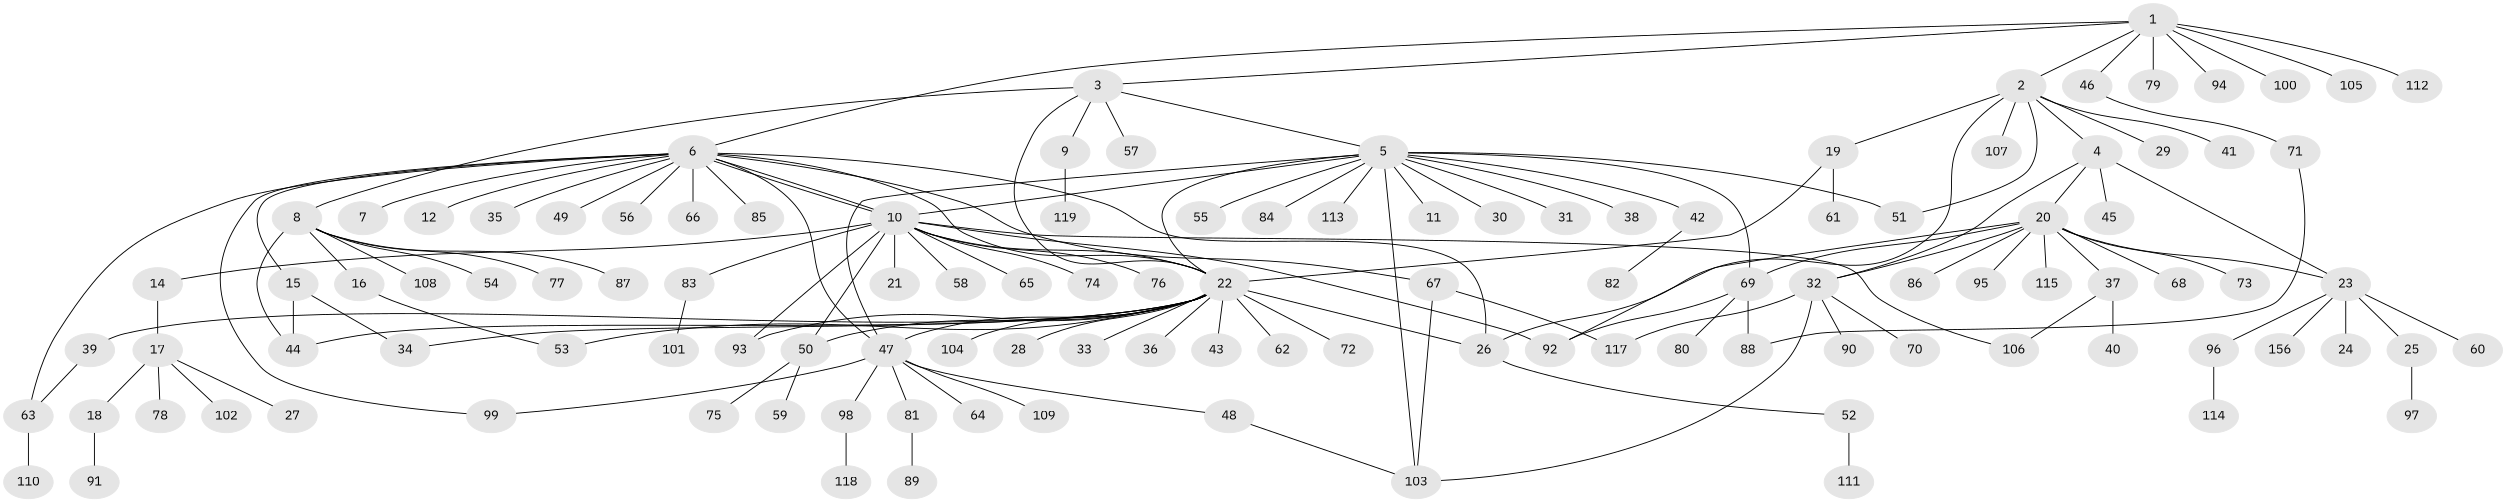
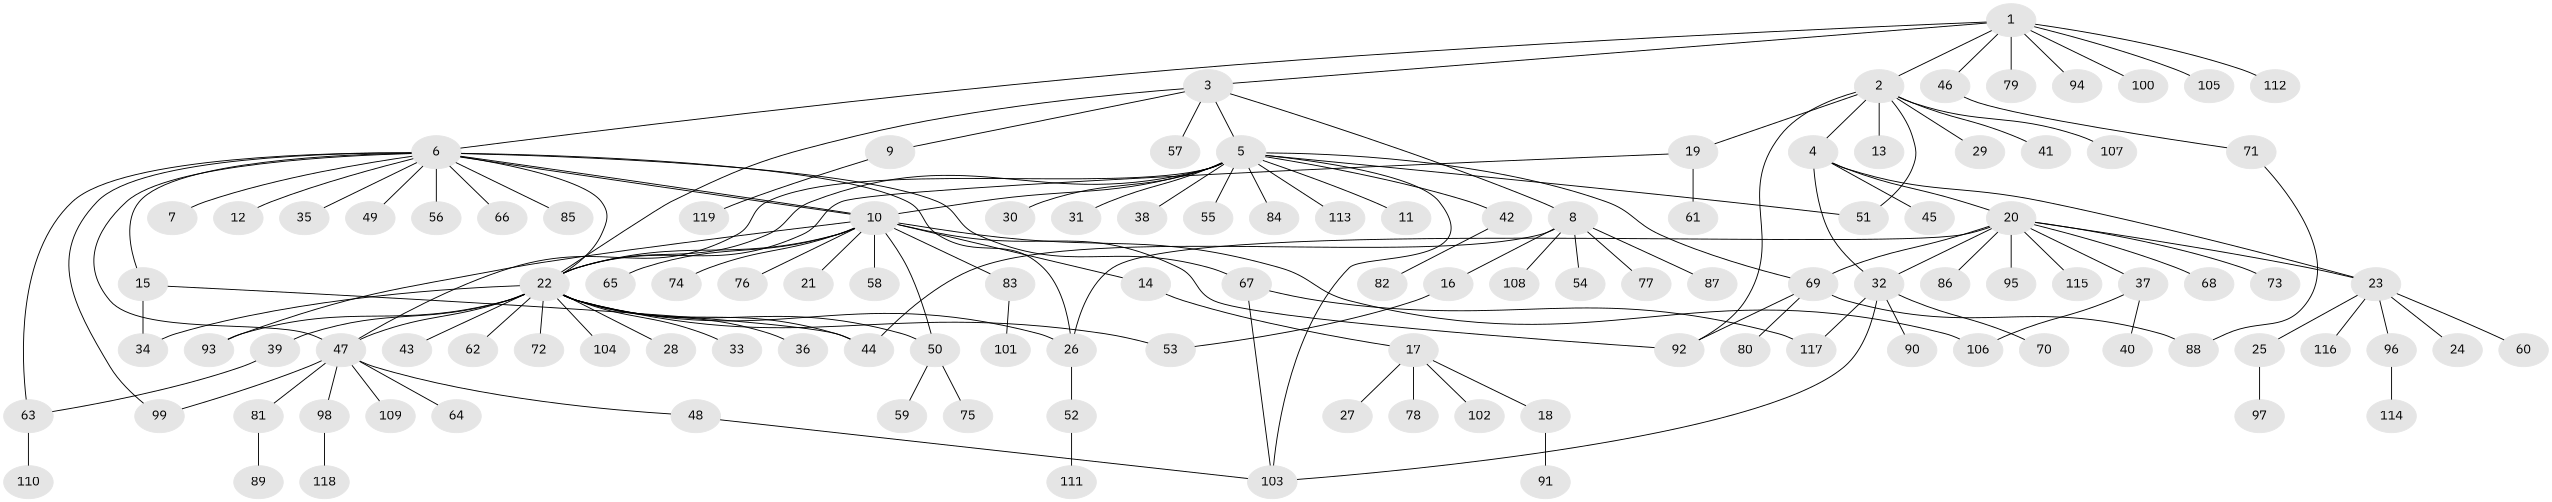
none -> (1879, 152)
(2280, 350) -> (2326, 350)
